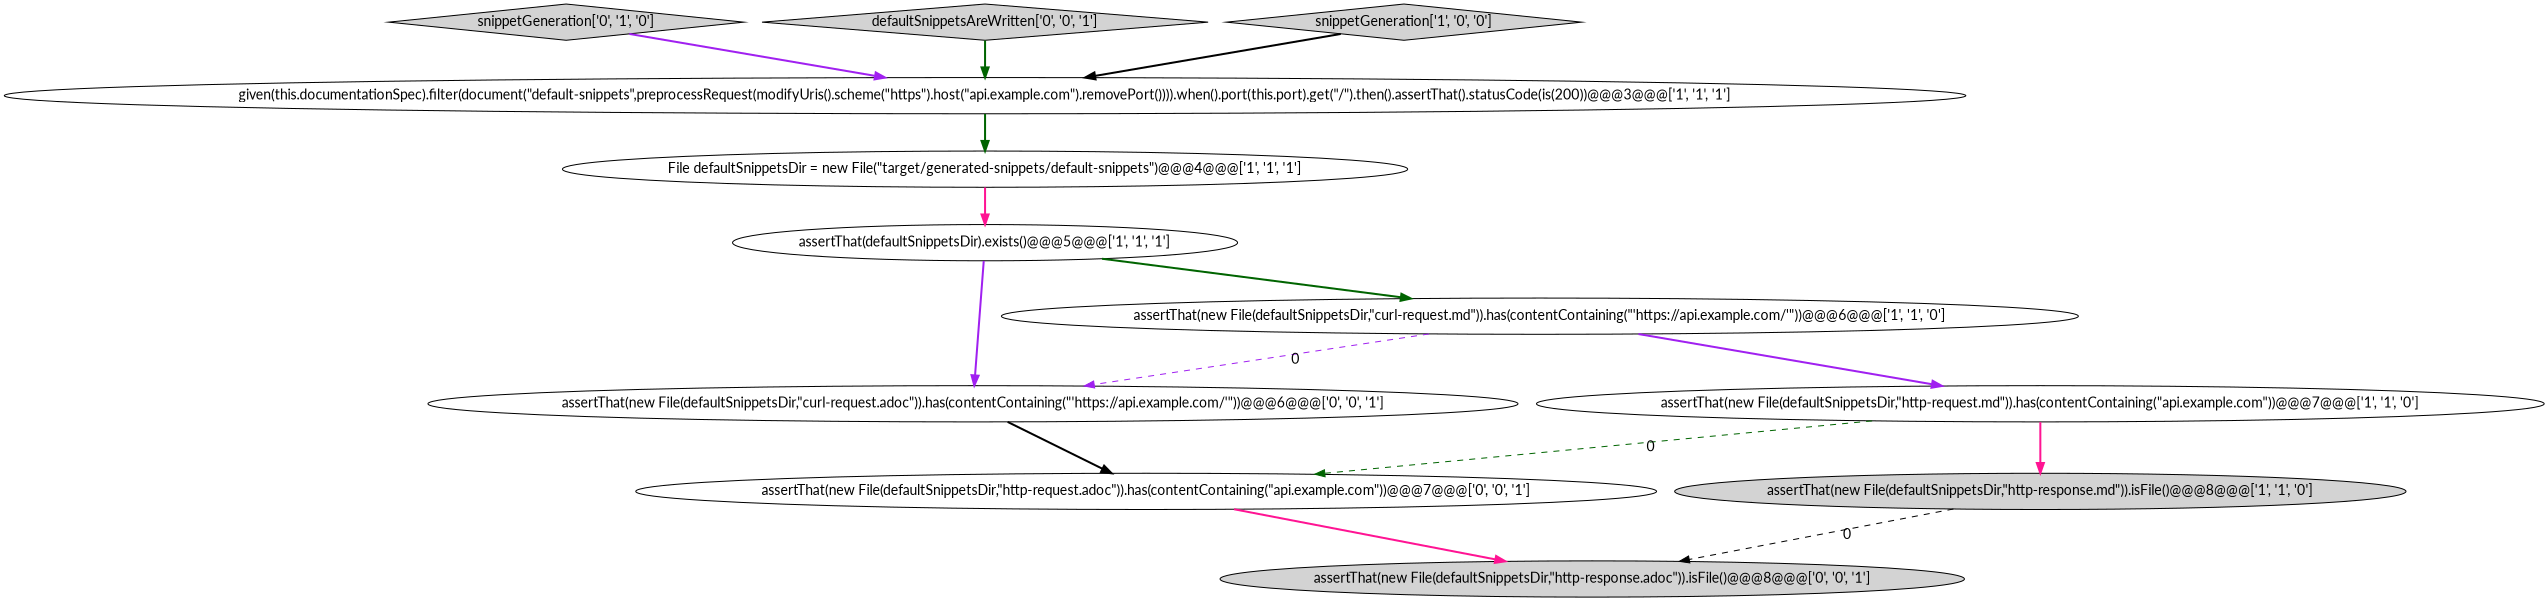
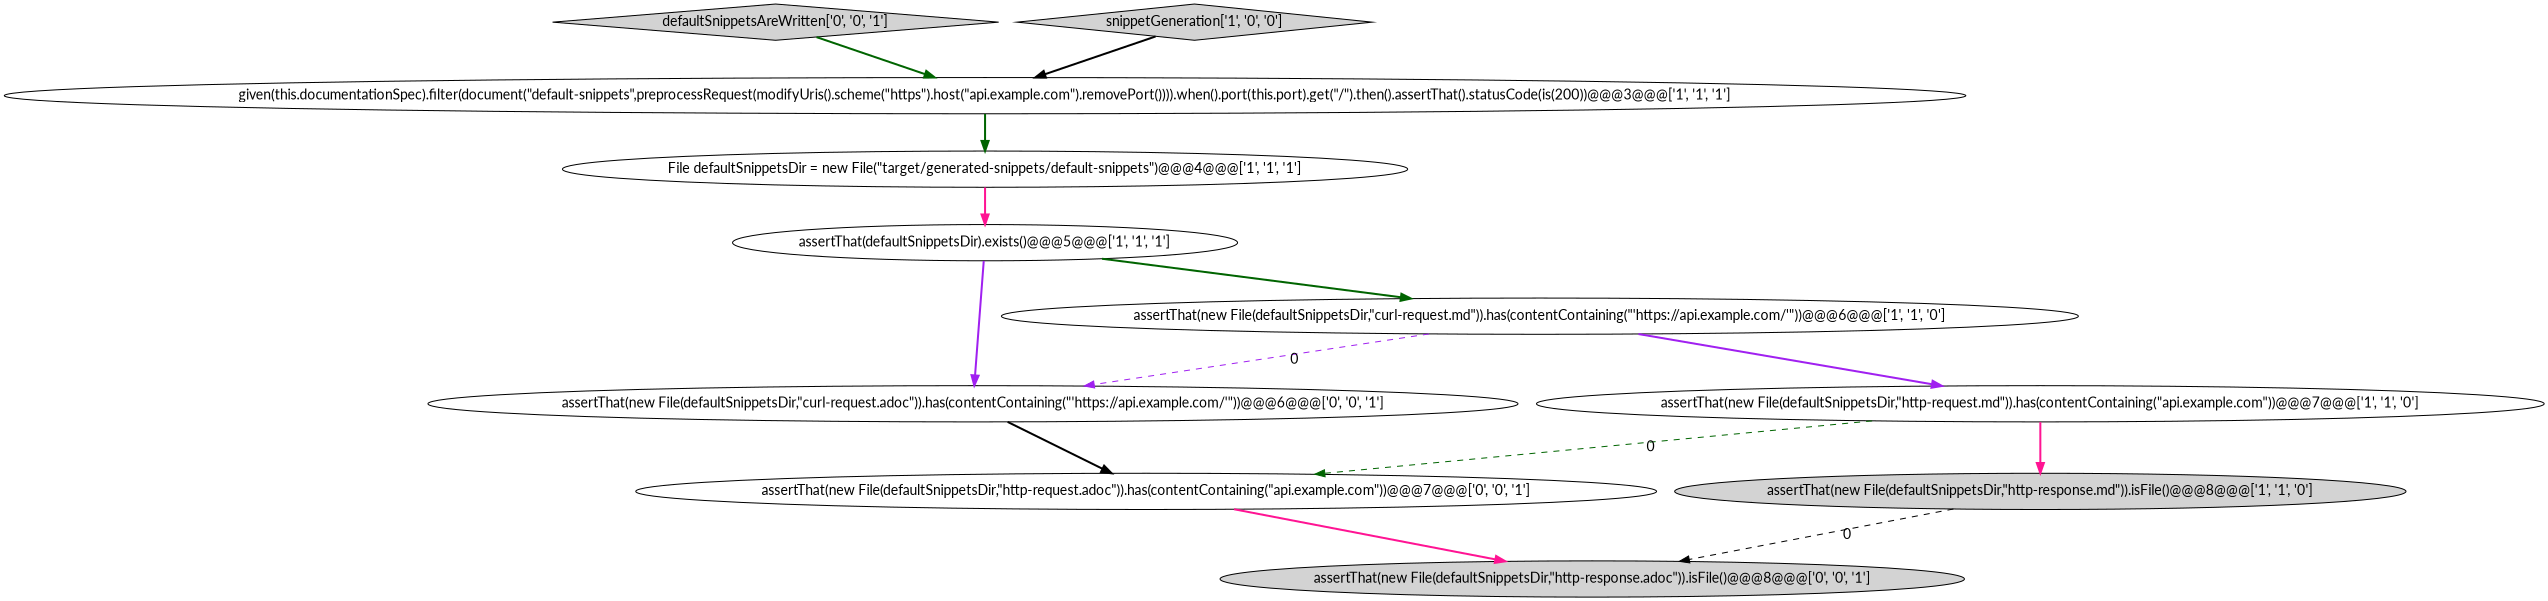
(566, 22) -> none
